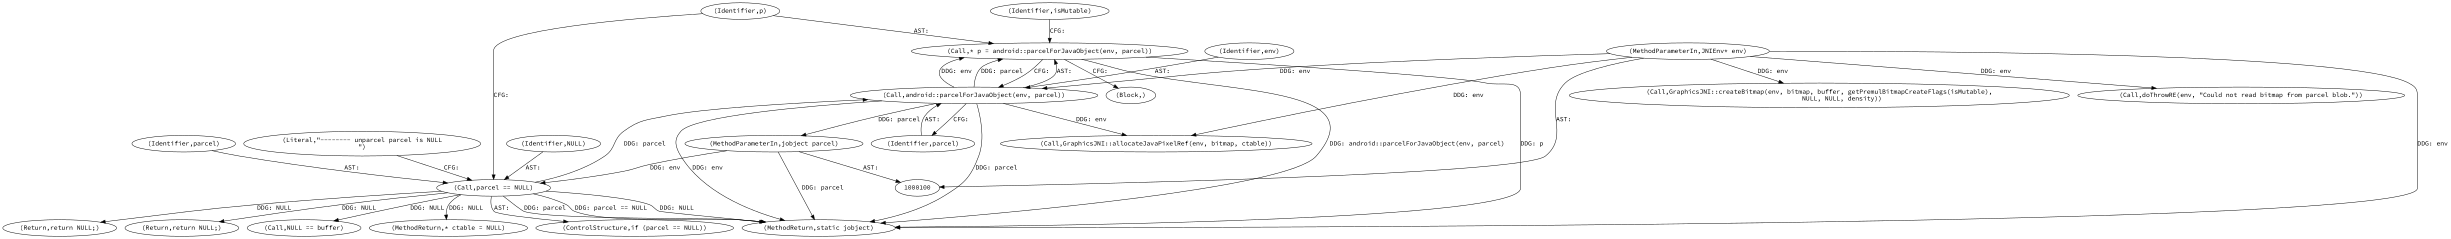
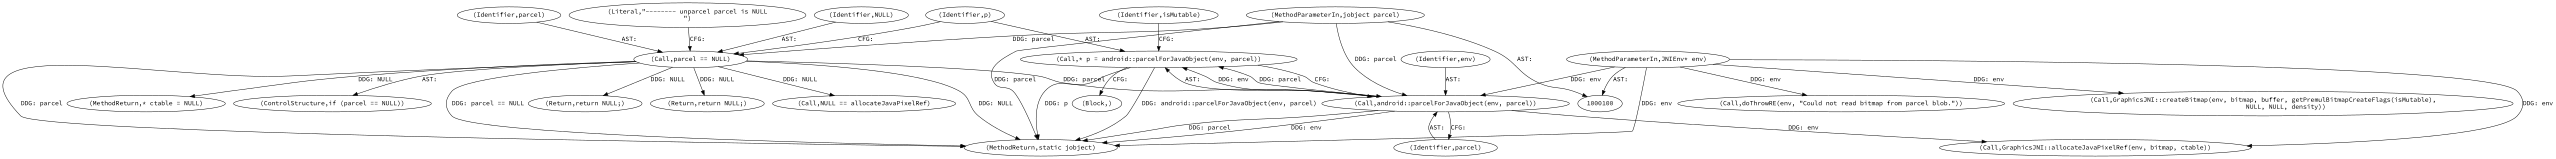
(871, 118) -> (1357, 70)
(665, 168) -> (1034, 39)
(304, 228) -> (864, 104)
